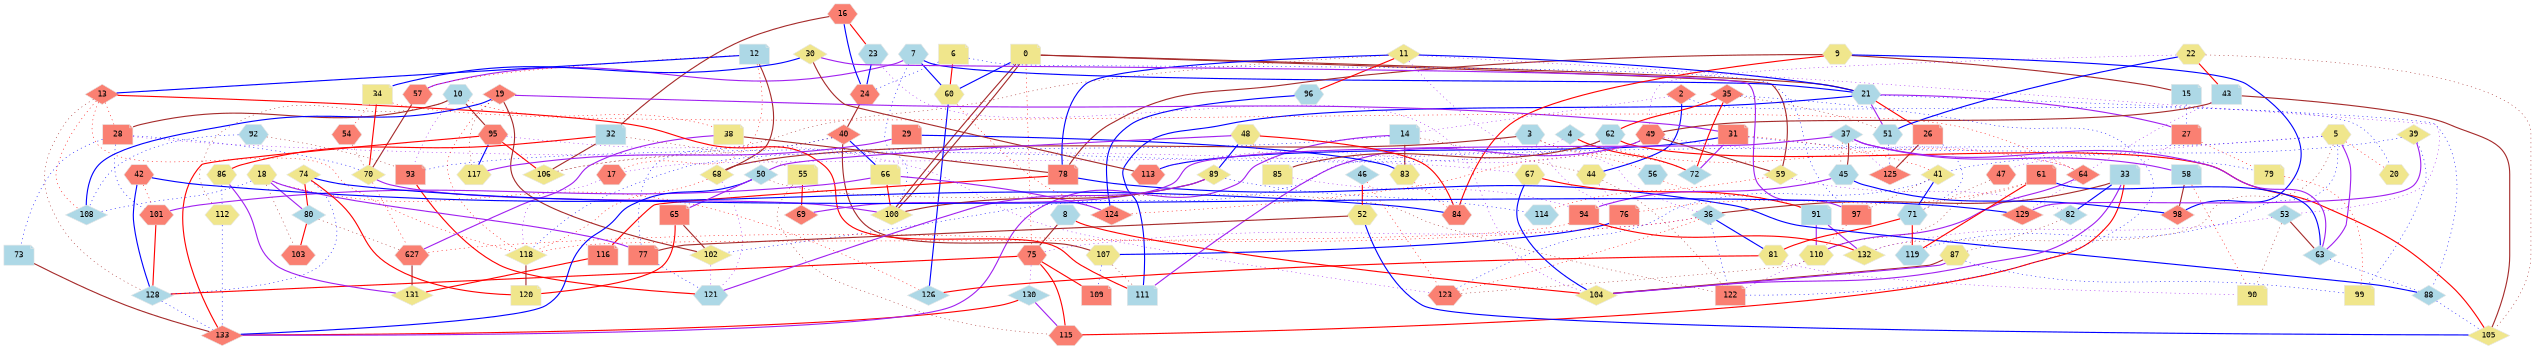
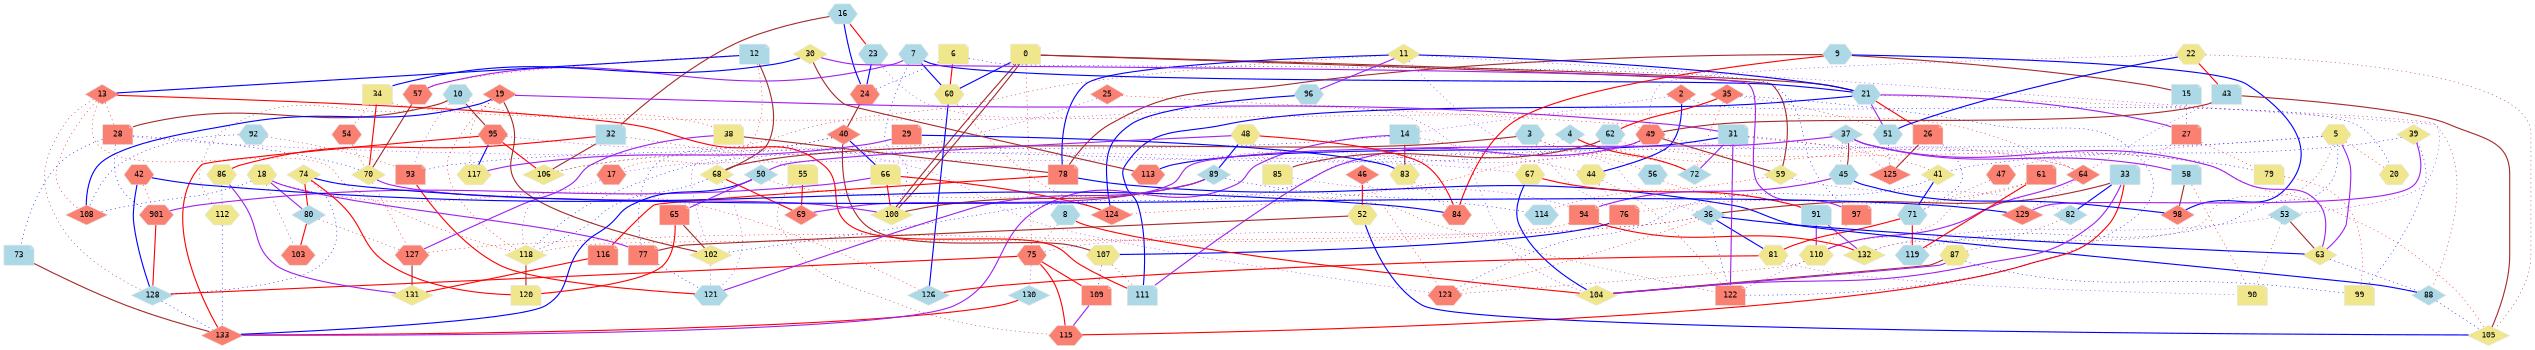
(843, 14) -> (843, 14)
(1837, 54) -> (1837, 54)
(1357, 74) -> (1357, 74)
none -> (1107, 94)
(2099, 103) -> (2099, 103)
(1709, 134) -> (1709, 134)
(1733, 135) -> (1733, 135)
(1894, 155) -> (1894, 155)
(1214, 175) -> (1214, 175)
(1362, 175) -> (1362, 175)
(2205, 187) -> (2100, 245)
(1002, 189) -> (1002, 189)
none -> (759, 195)
(1895, 196) -> none
(613, 206) -> (613, 206)
(87, 215) -> (87, 215)
(156, 215) -> (156, 215)
none -> (1732, 222)
(1049, 235) -> (1049, 235)
(412, 255) -> (412, 255)
(2320, 255) -> (2320, 255)
(1046, 314) -> (1081, 316)
